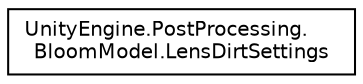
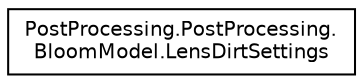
(182, 42) -> (182, 42)
